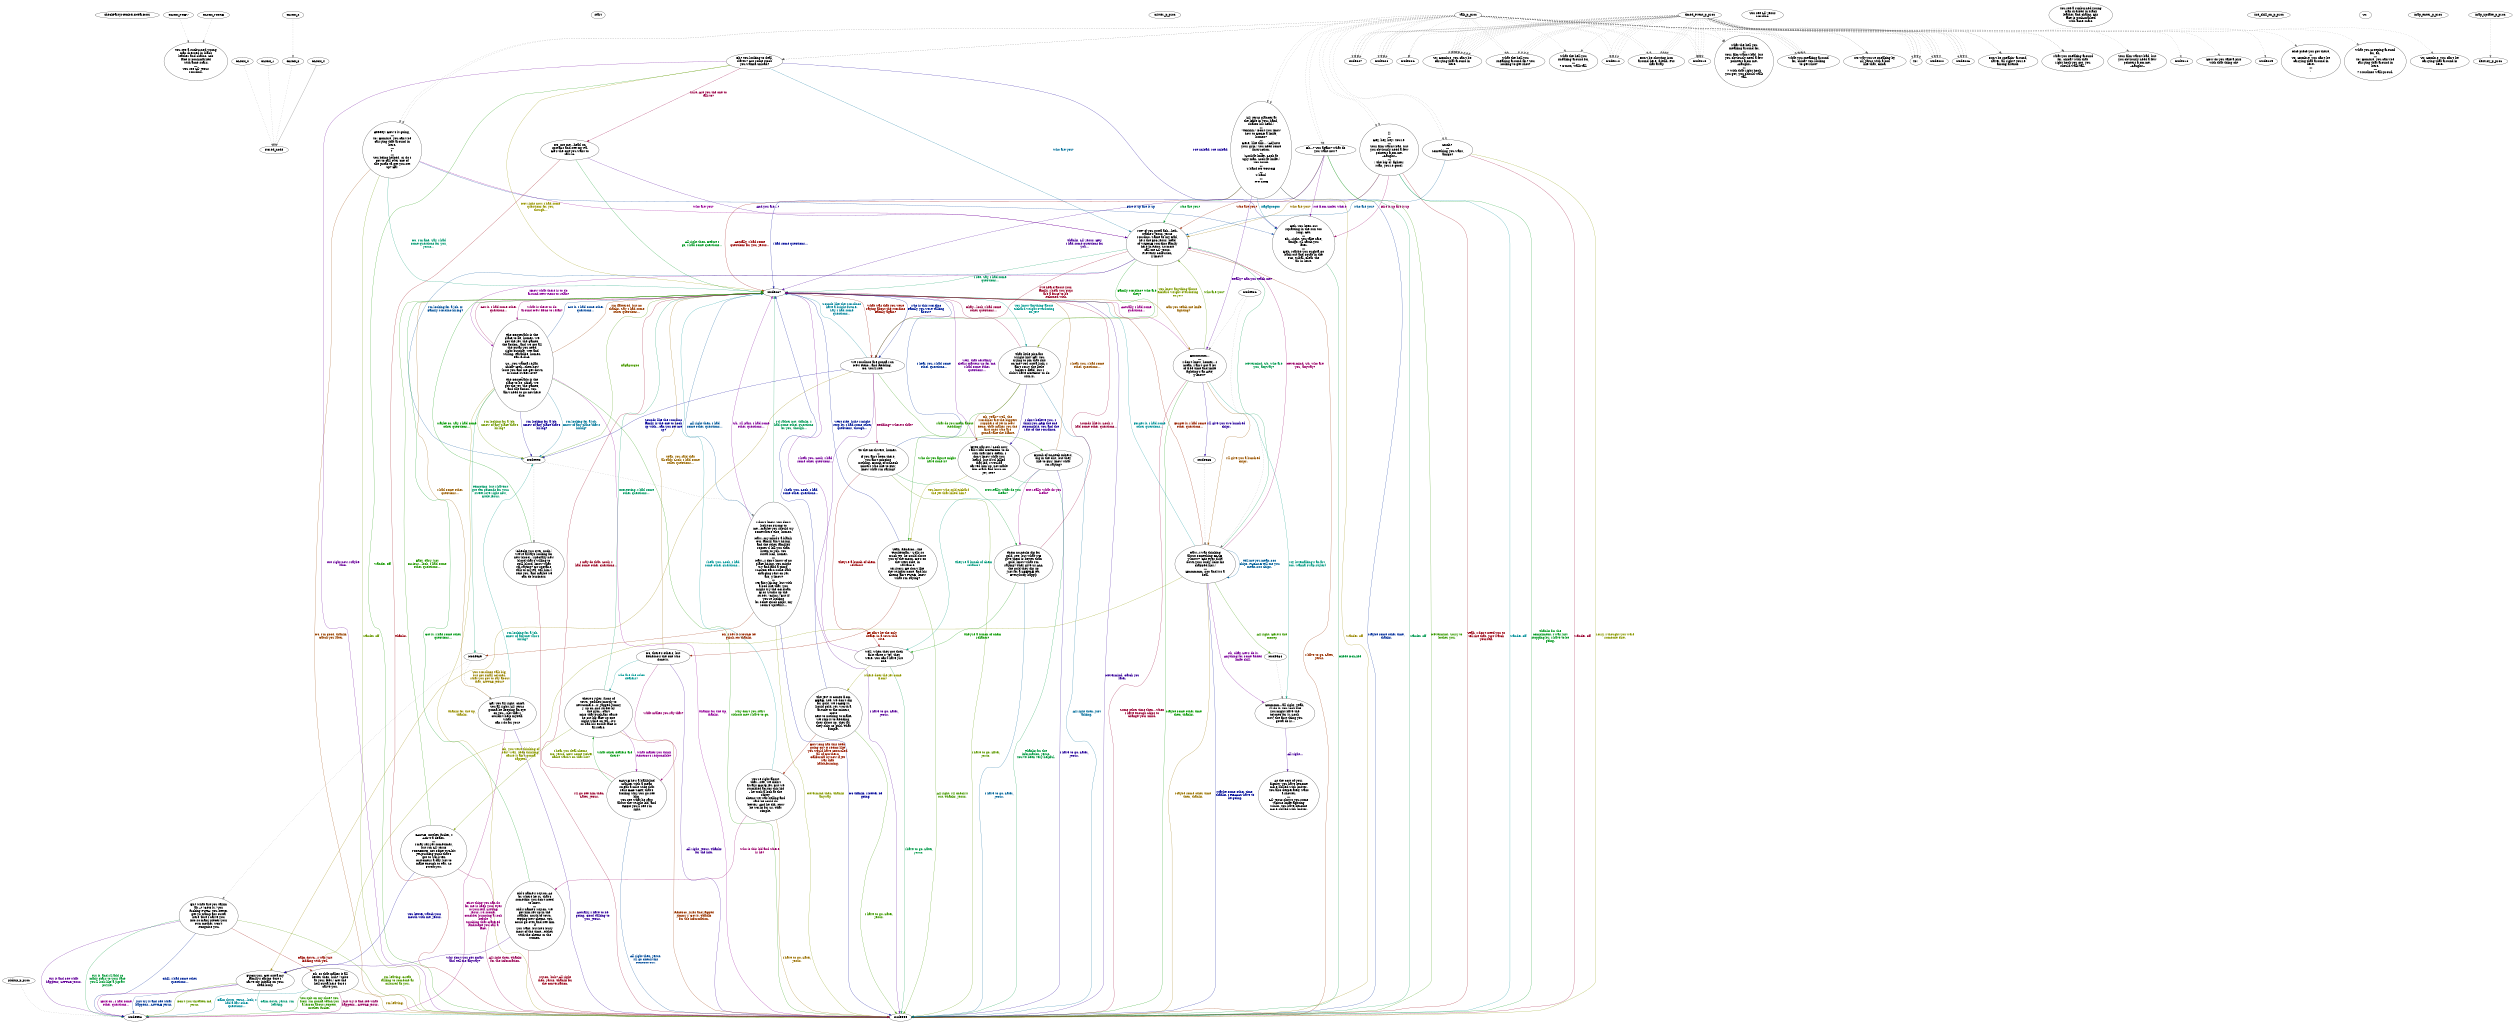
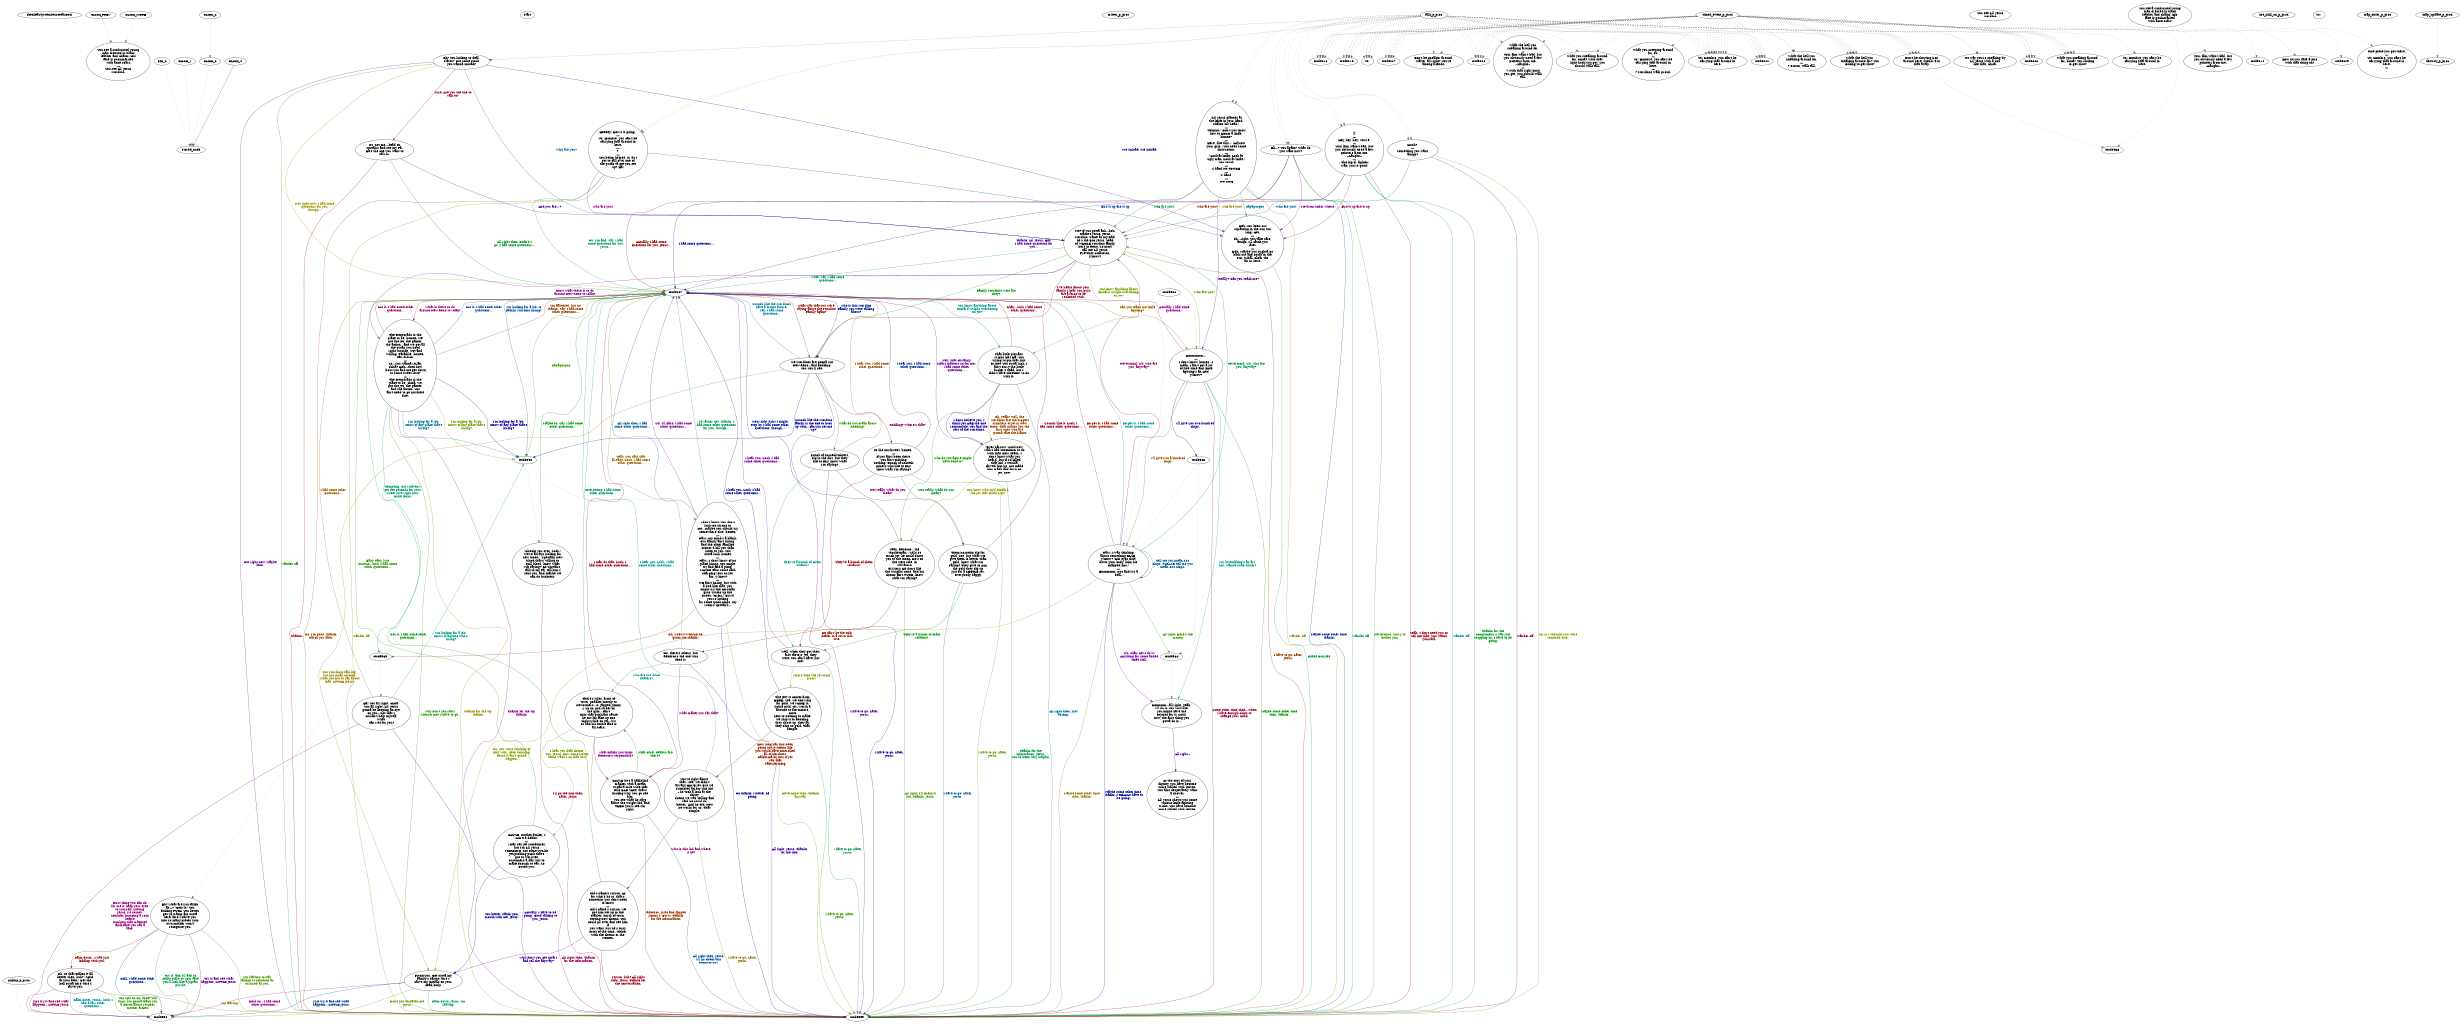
(1431, 28) -> (2011, 116)
(242, 61) -> (162, 61)
none -> (1197, 562)
(1110, 585) -> none
